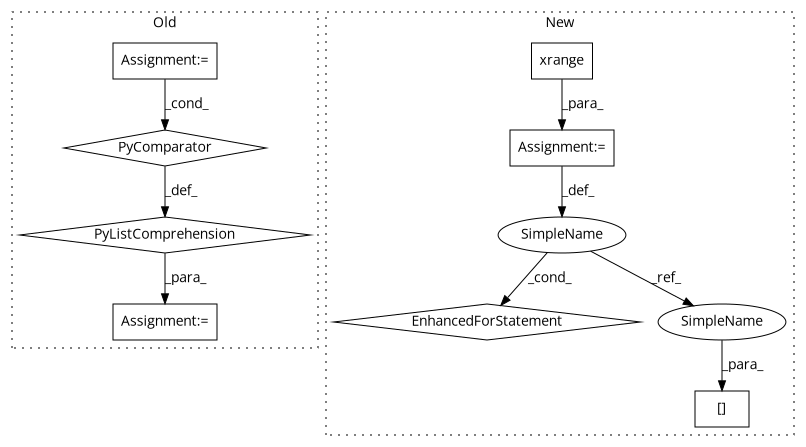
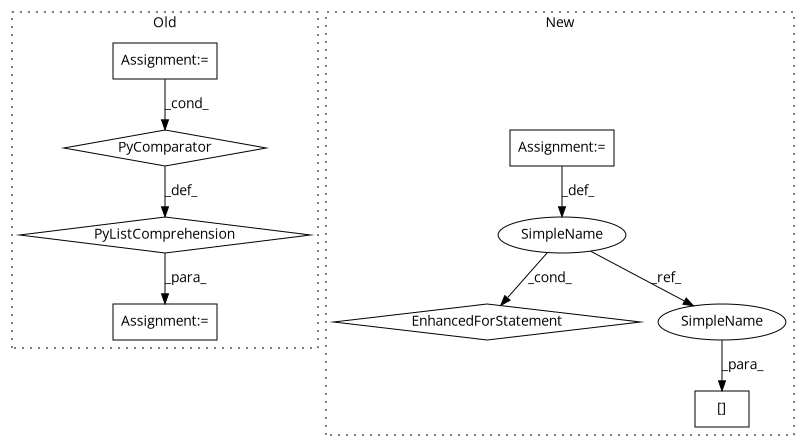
(562, 61) -> none
